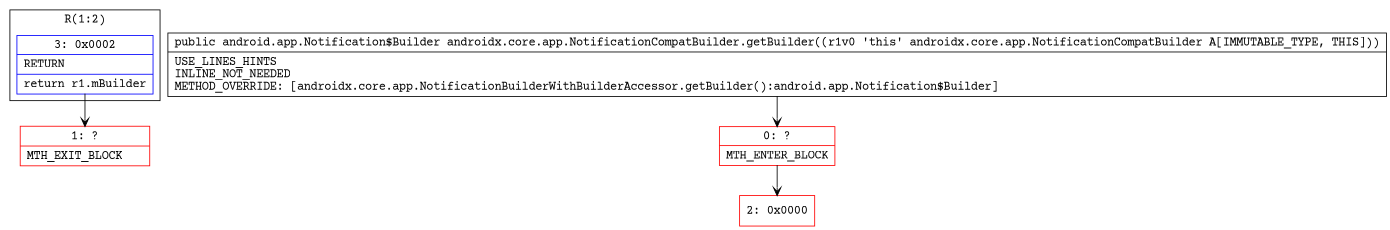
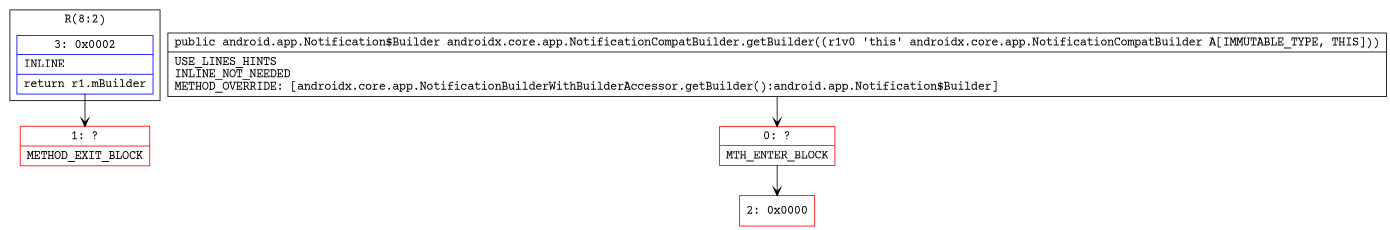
(85, 19) -> (85, 19)
(44, 64) -> (44, 64)
(75, 156) -> (85, 156)
